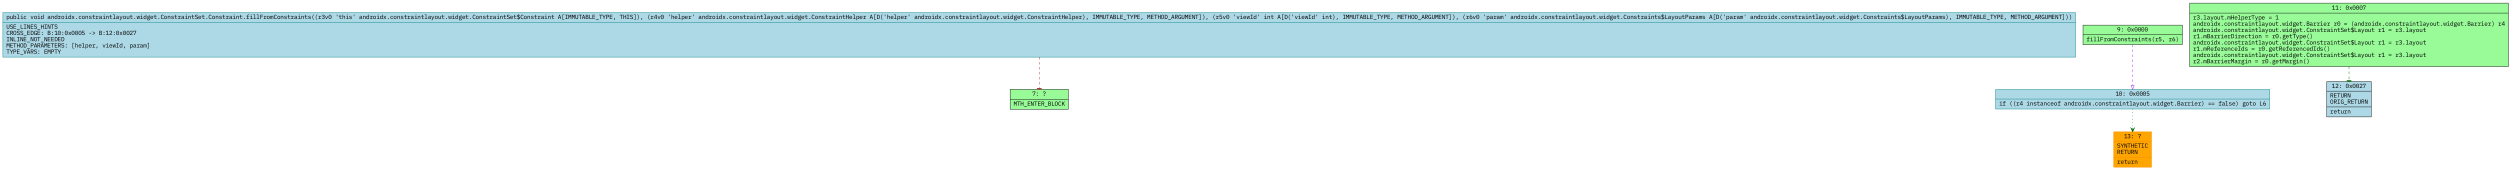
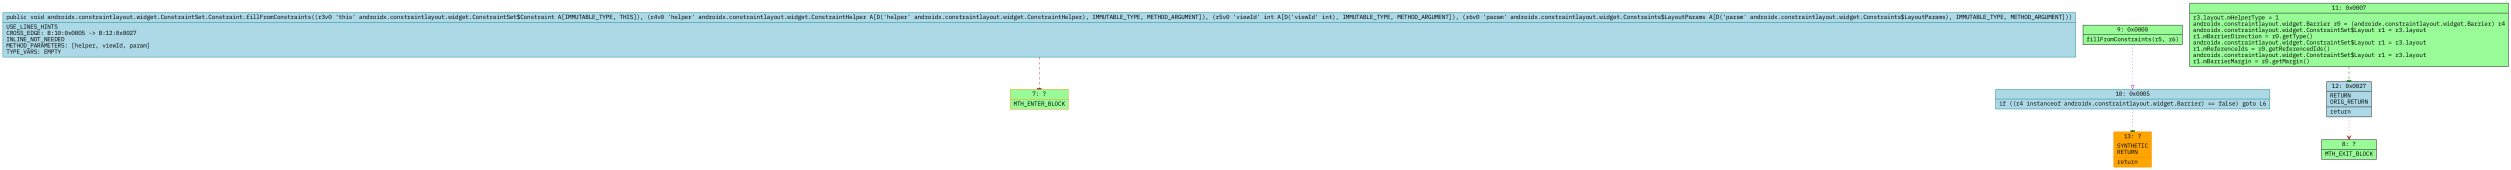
(2251, 61) -> (2251, 61)
(2133, 65) -> (2133, 65)
(1039, 99) -> (1039, 99)
(2133, 118) -> (2133, 118)
none -> (2349, 150)
